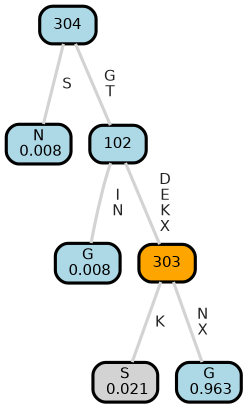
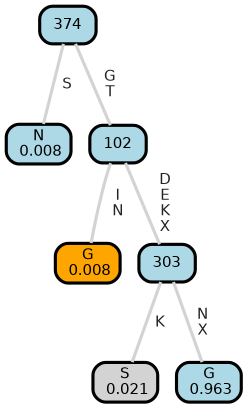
(68, 25) -> (68, 25)
(88, 263) -> (88, 263)
(167, 263) -> (167, 263)
